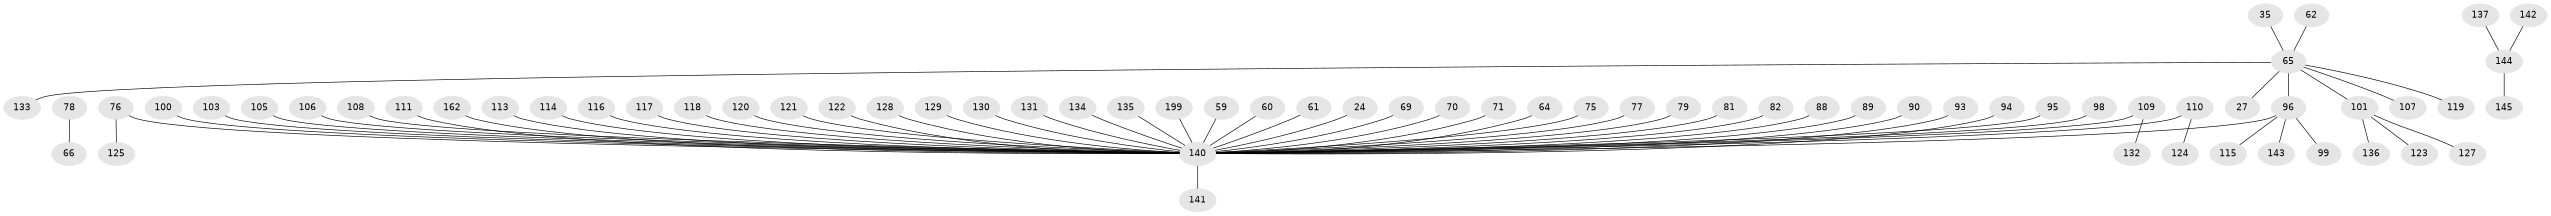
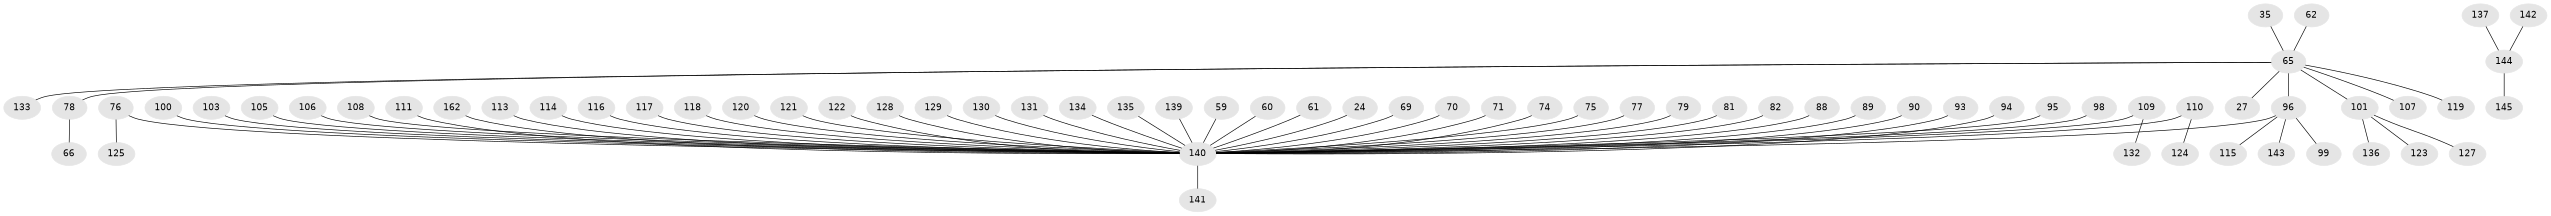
none -> (1176, 69)
(1174, 108) -> (1174, 108)
(1545, 108) -> (1545, 108)
